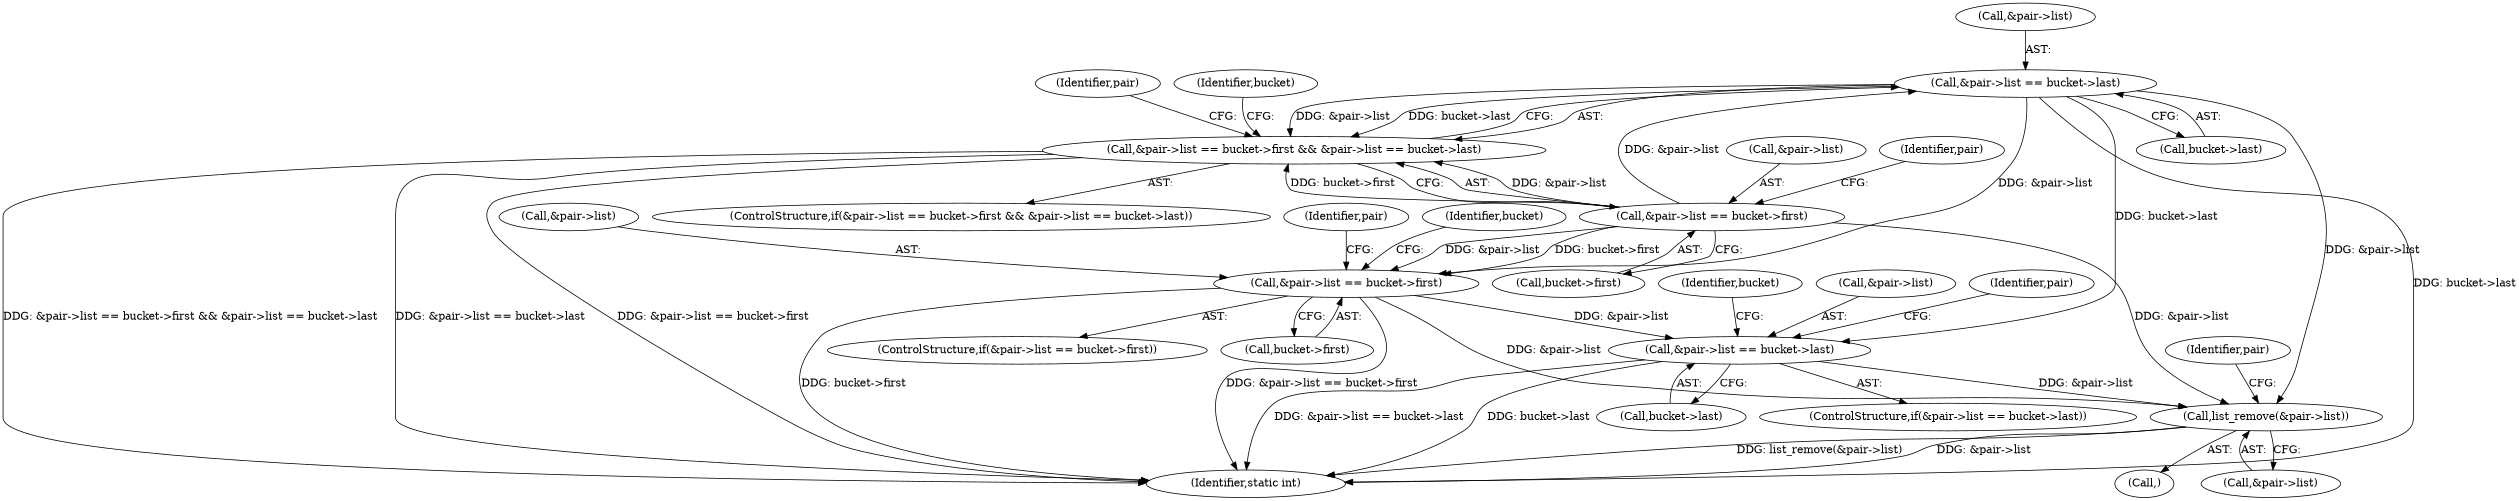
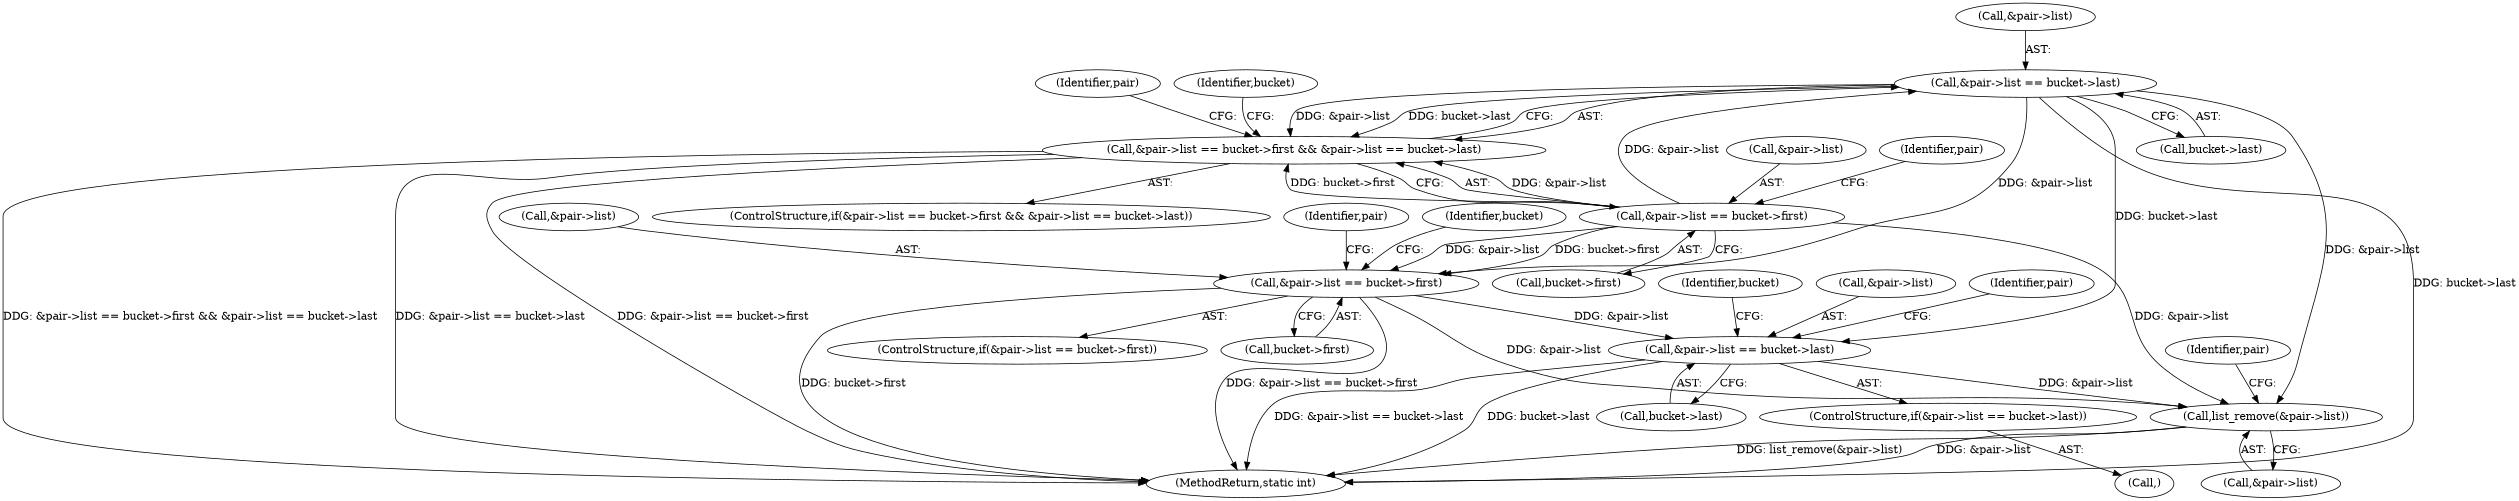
(2201, 448) -> (2050, 452)
(1246, 484) -> (1246, 484)
